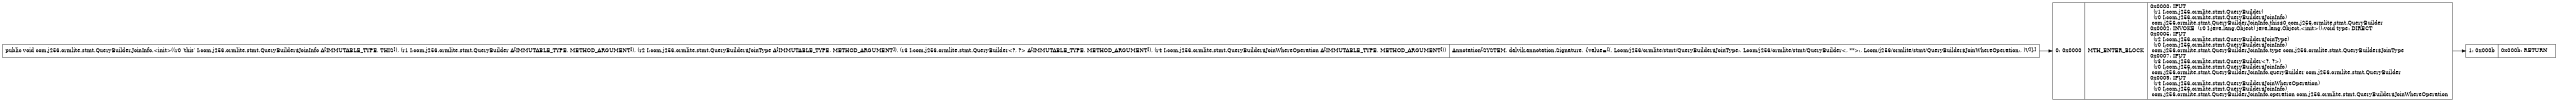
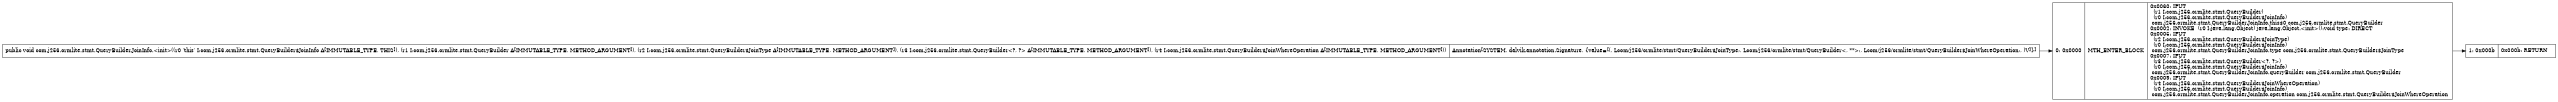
(2170, 7) -> (2170, 7)
